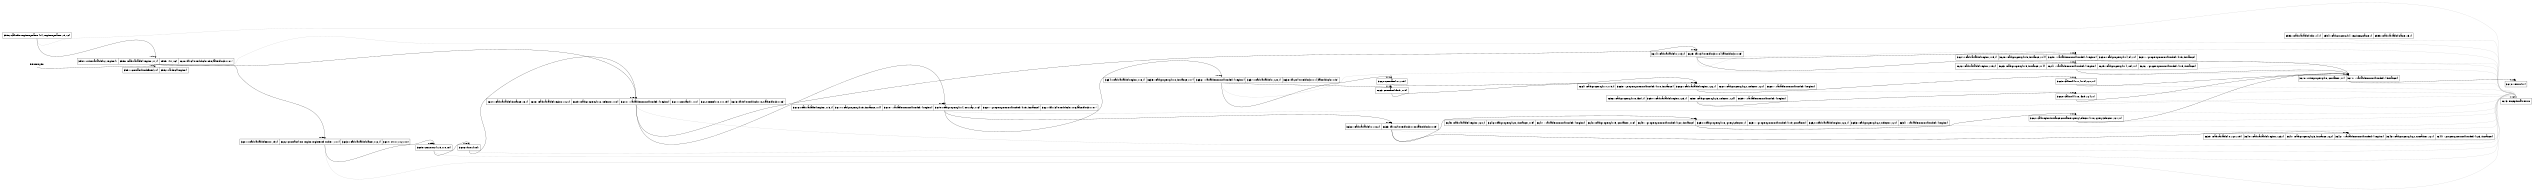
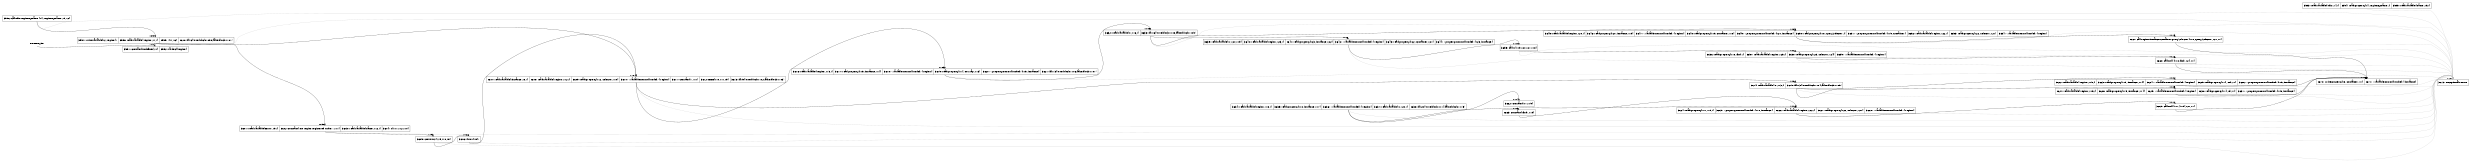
none -> (1519, 48)
(2516, 84) -> none
(1096, 111) -> none
